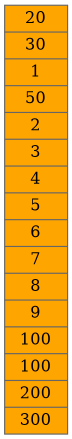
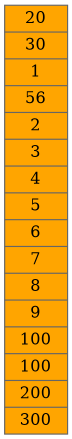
(36, 98) -> (36, 98)
